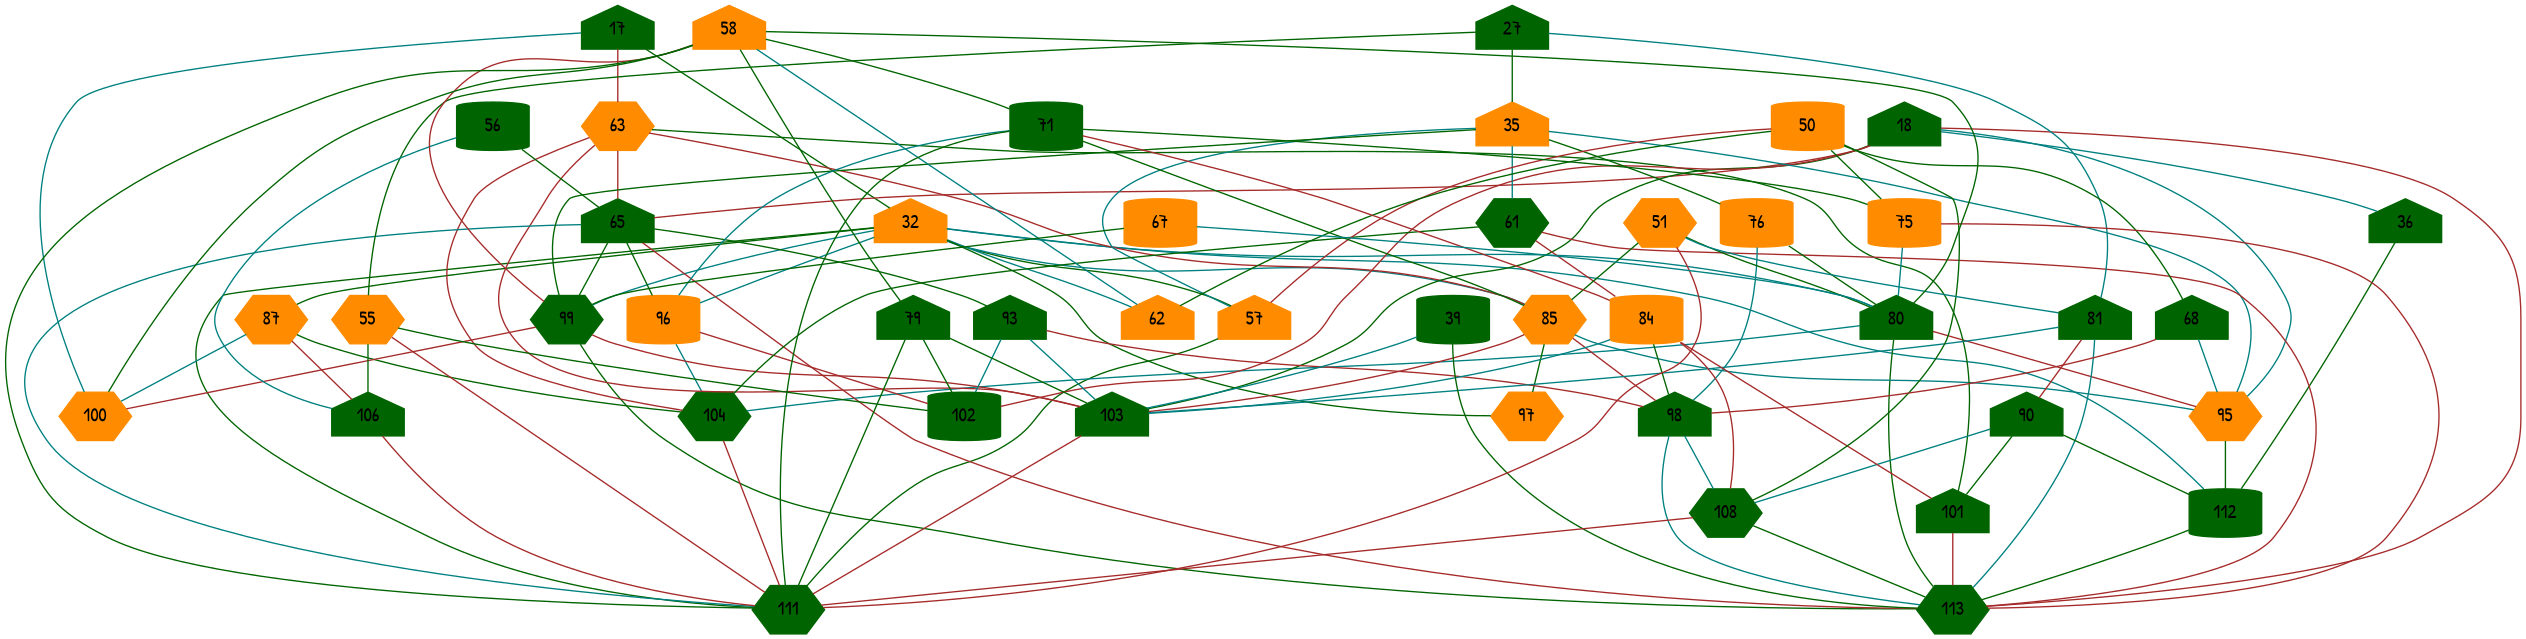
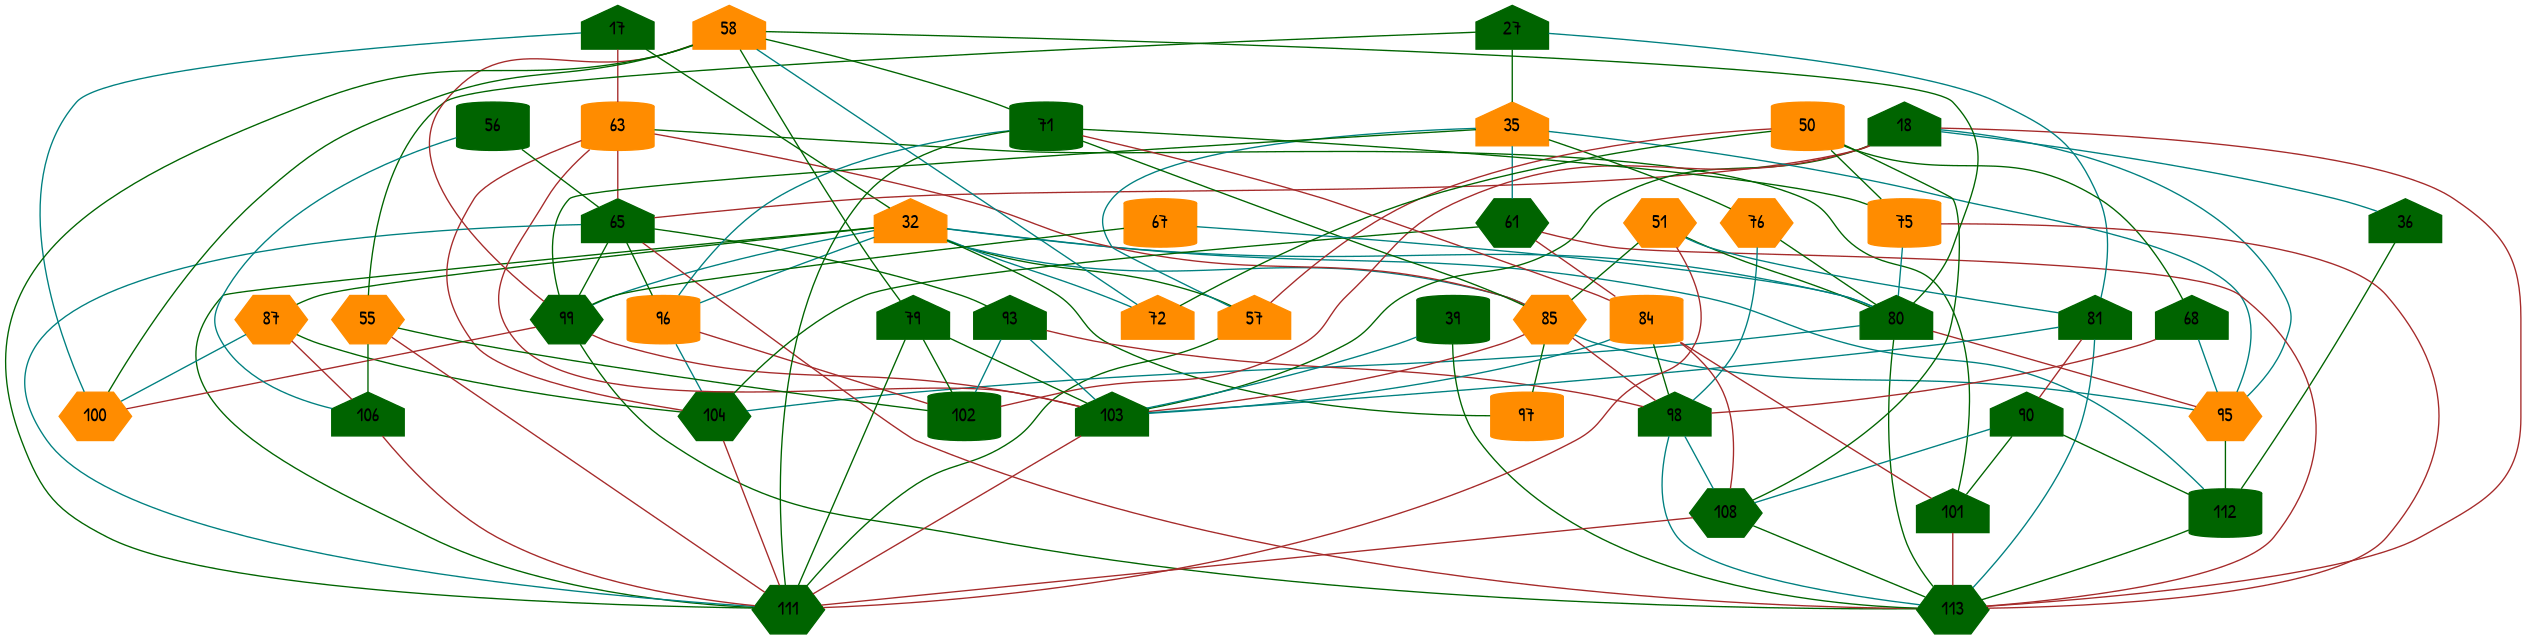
(618, 126) -> (618, 126)
(1757, 223) -> (1757, 223)
(1158, 320) -> (1158, 320)
(1527, 416) -> (1527, 416)
